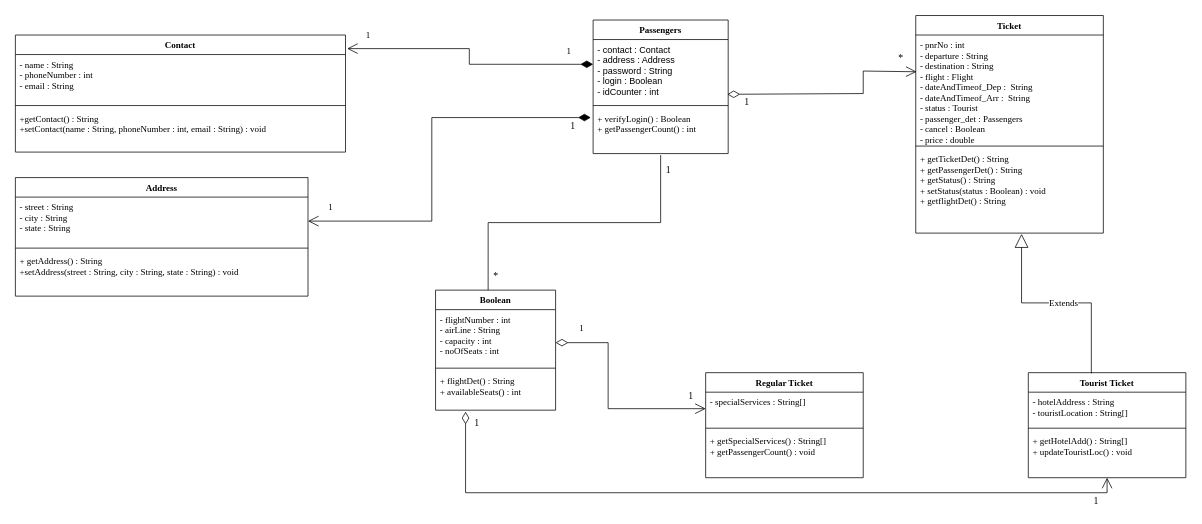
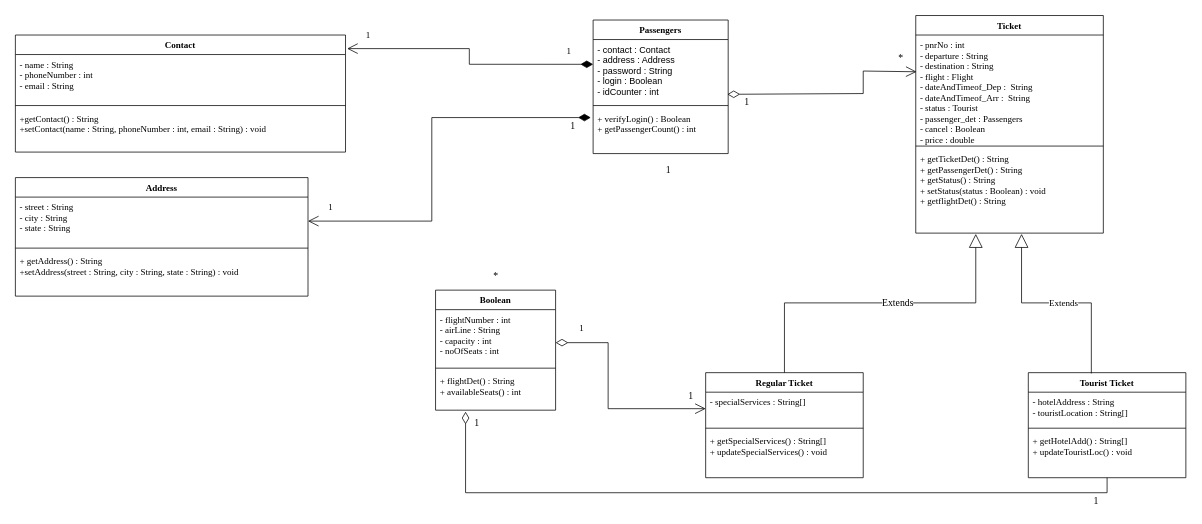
(574, 222) -> none
none -> (784, 337)
(783, 441) -> (783, 441)
(1107, 482) -> (1107, 482)
